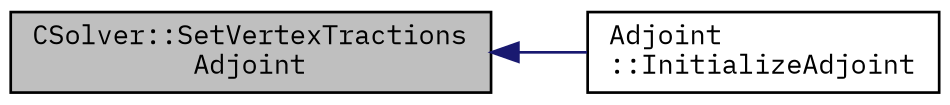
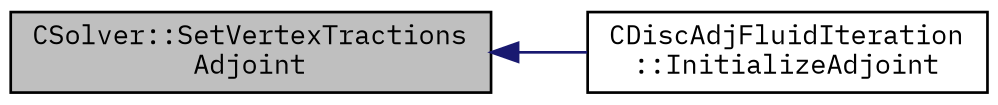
(763, 52) -> (788, 52)
